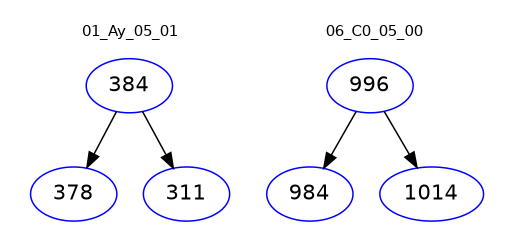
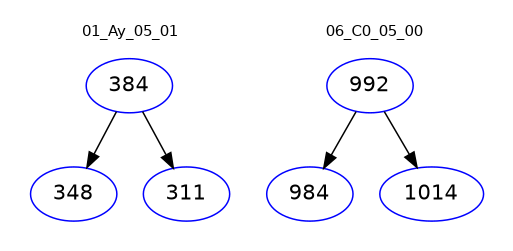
(370, 86) -> (370, 86)
(74, 194) -> (74, 194)
